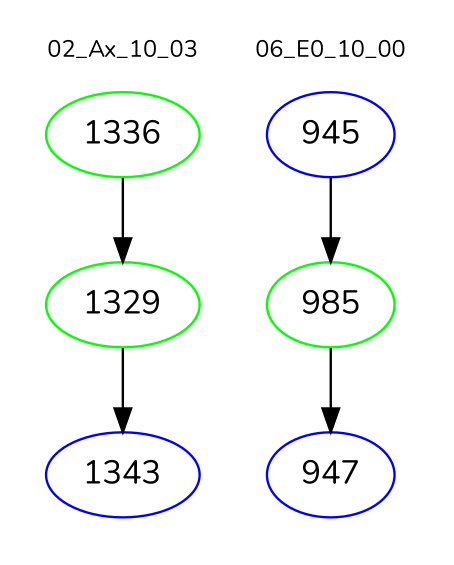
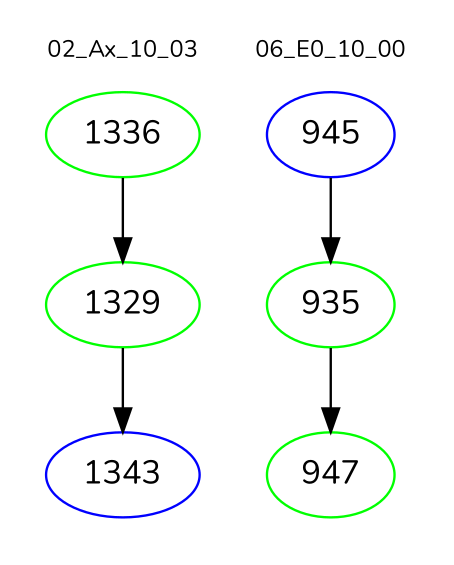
(331, 305) -> (331, 305)
(331, 475) -> (331, 475)
